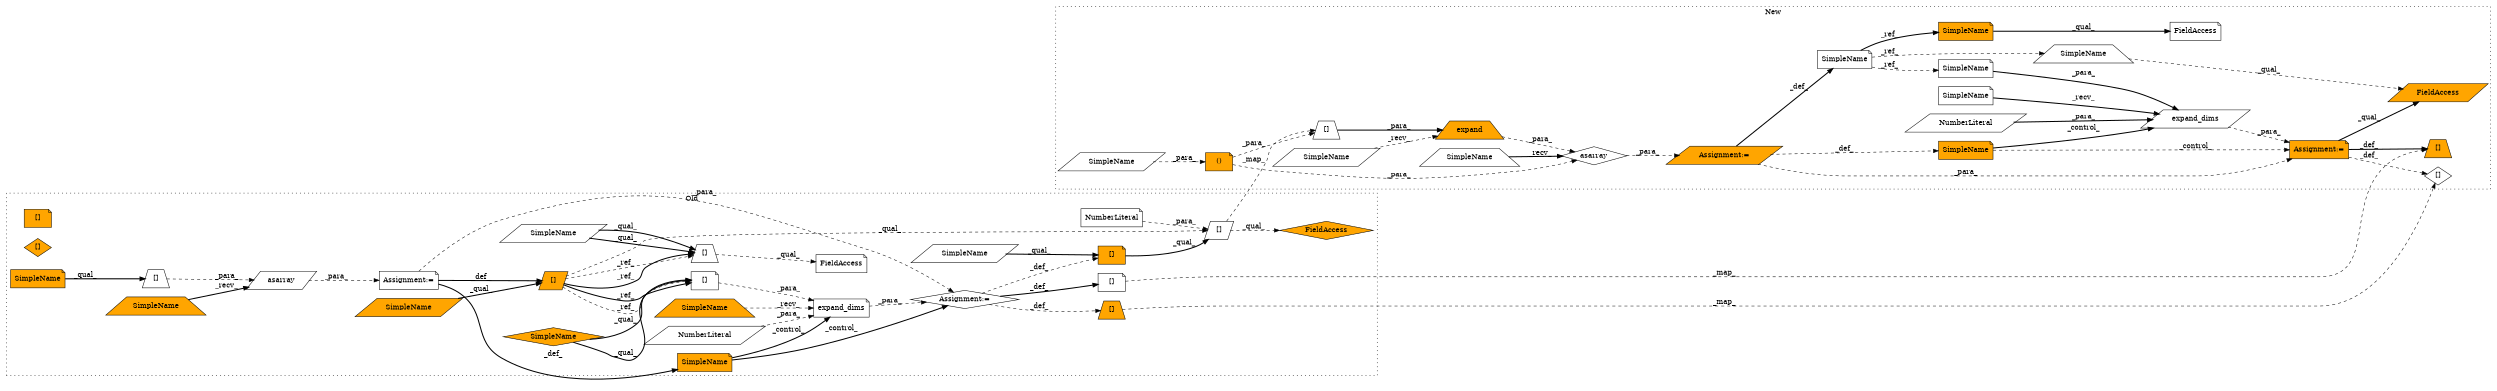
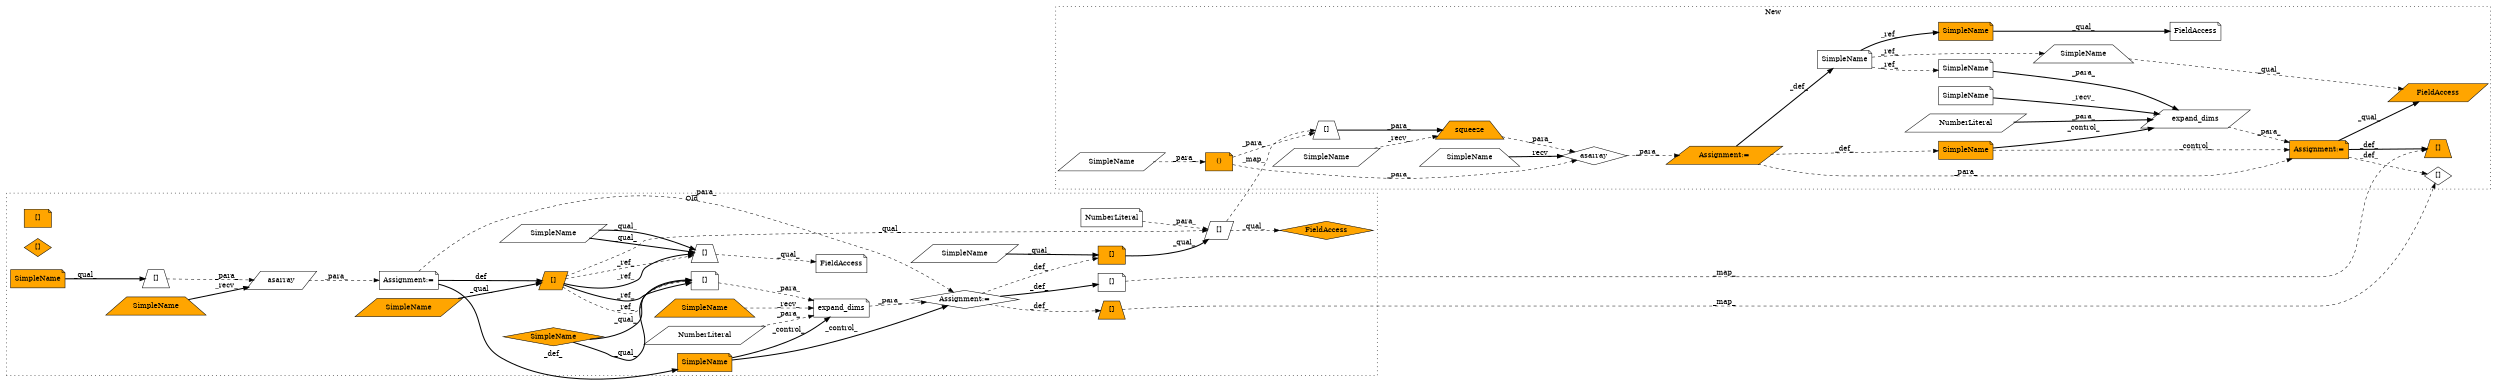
(1470, 130) -> (1470, 130)
